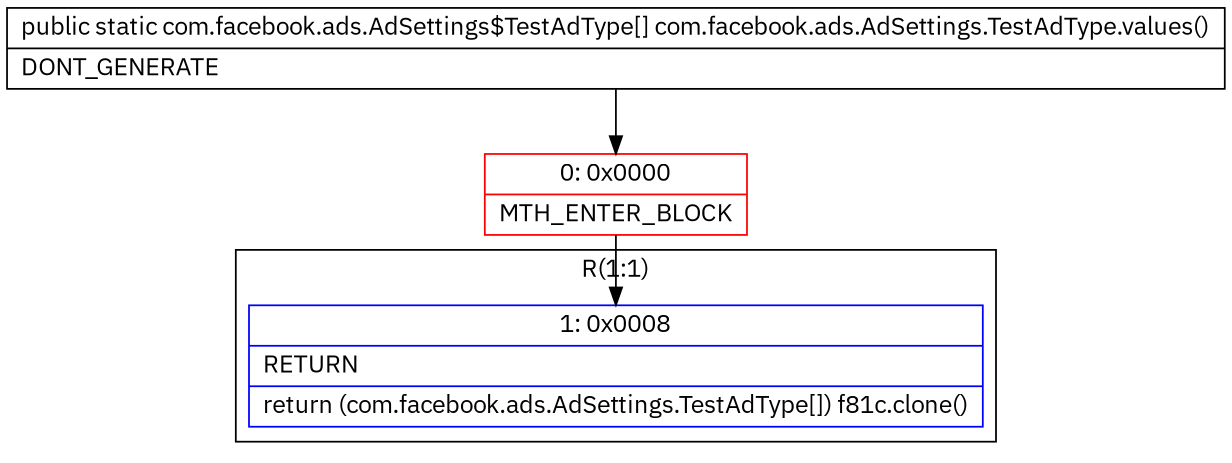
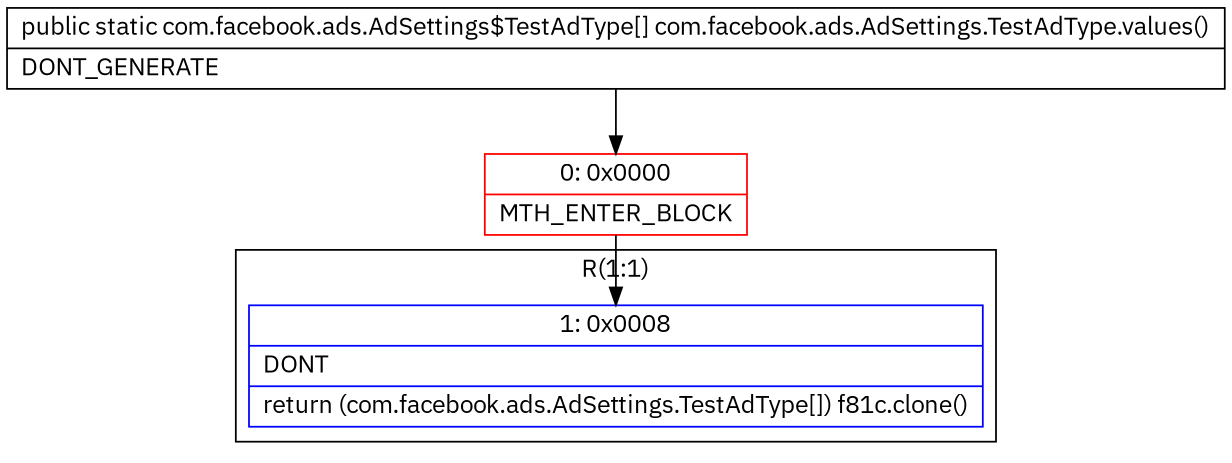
(311, 365) -> (297, 365)
